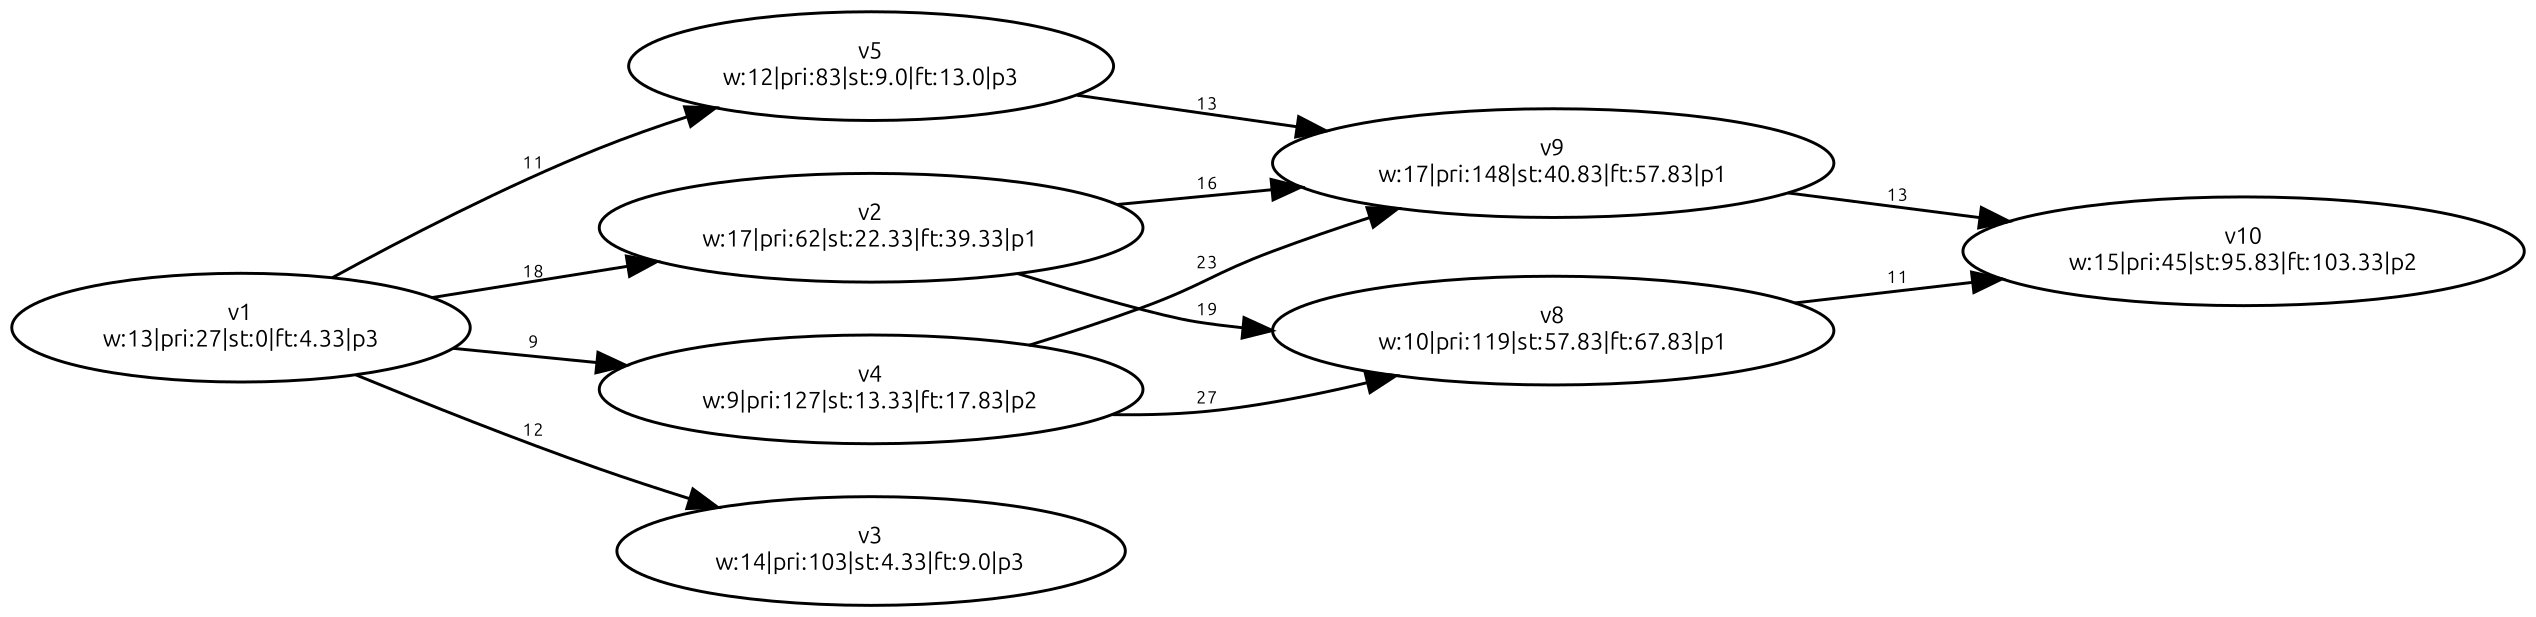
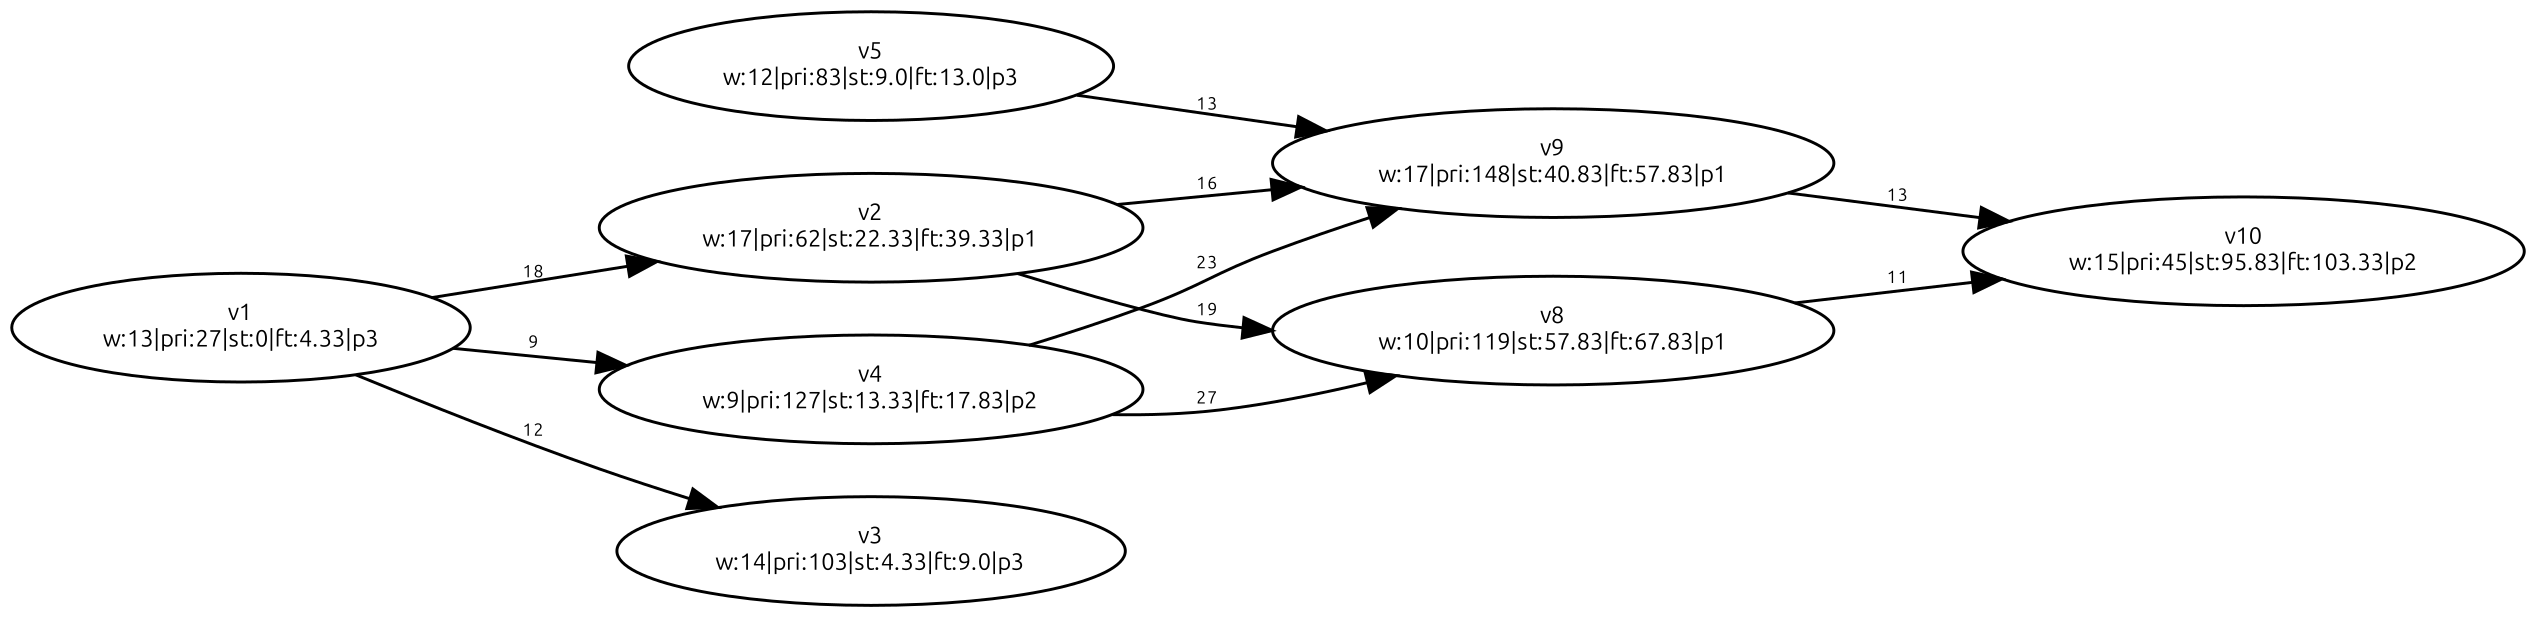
(506, 189) -> none
